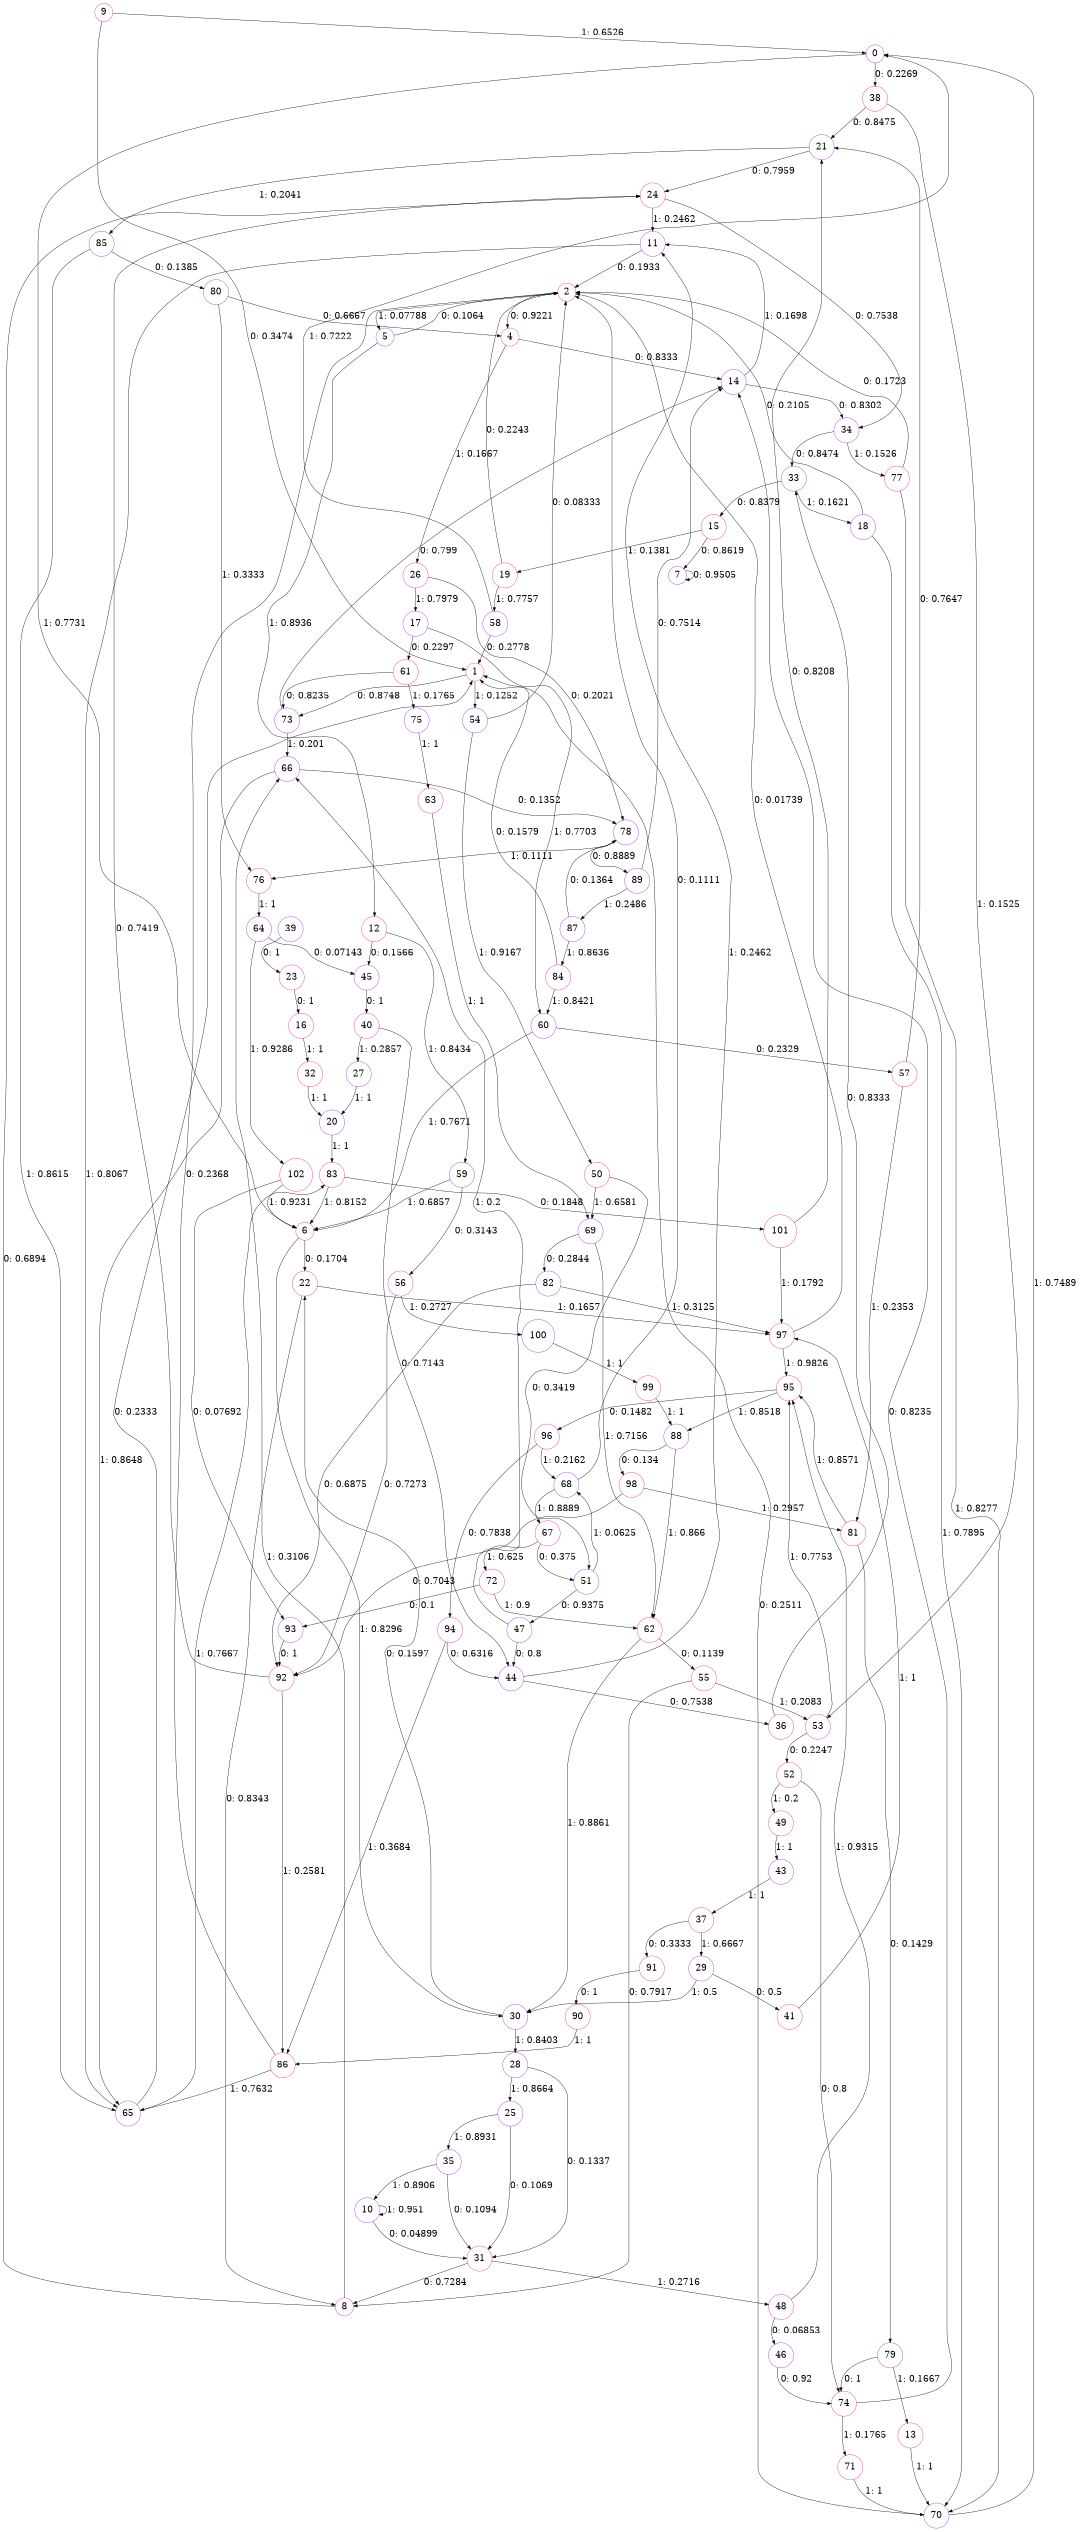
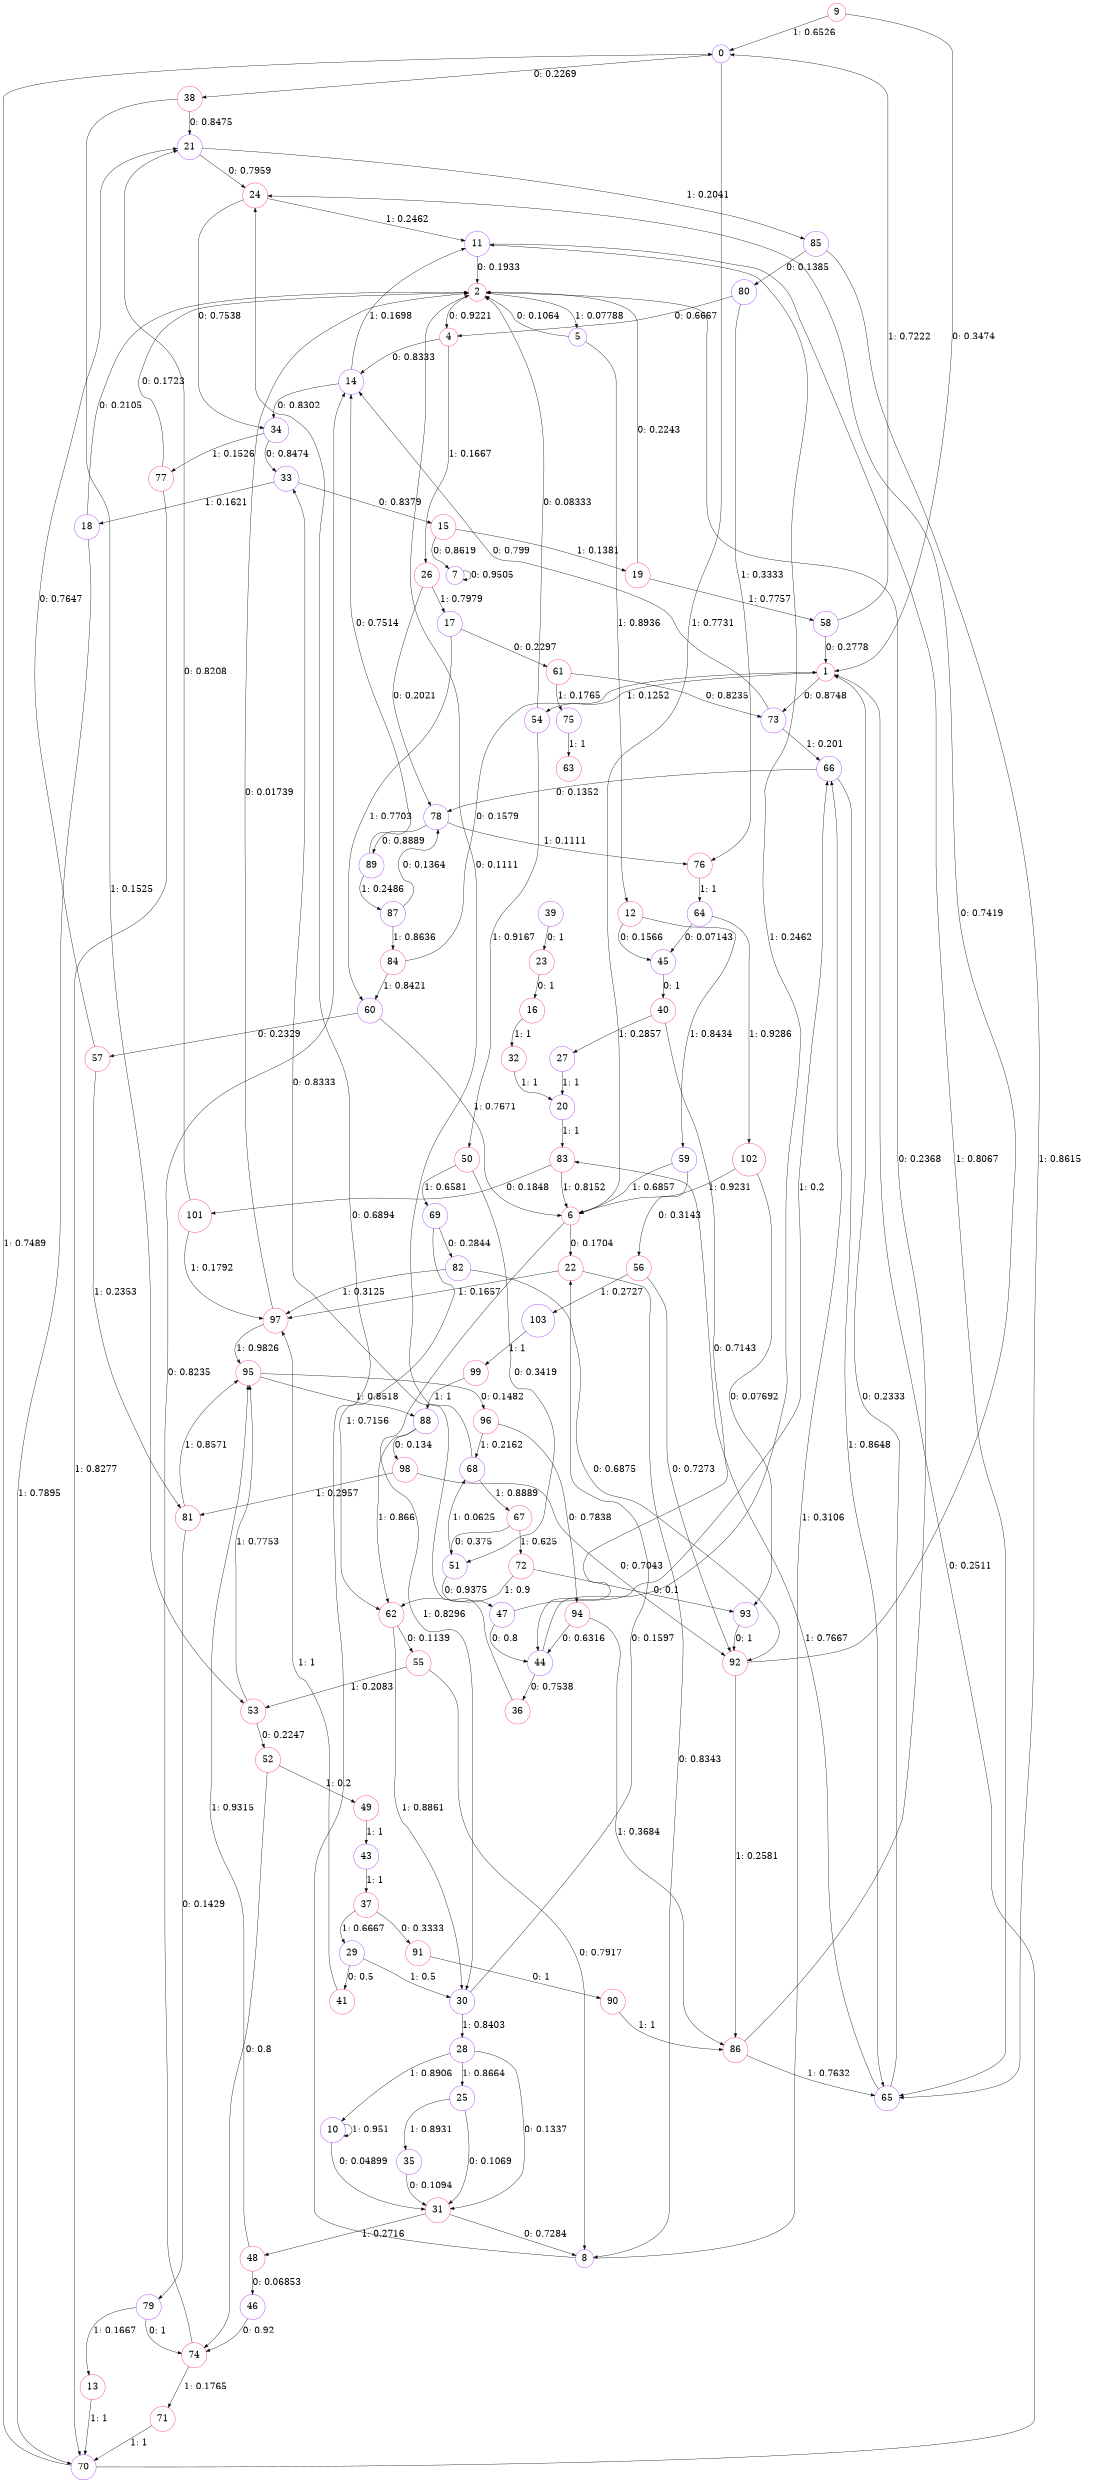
(483, 1032) -> none
(538, 1336) -> (538, 1321)
(403, 2175) -> (393, 2079)
(344, 2307) -> (585, 2259)
